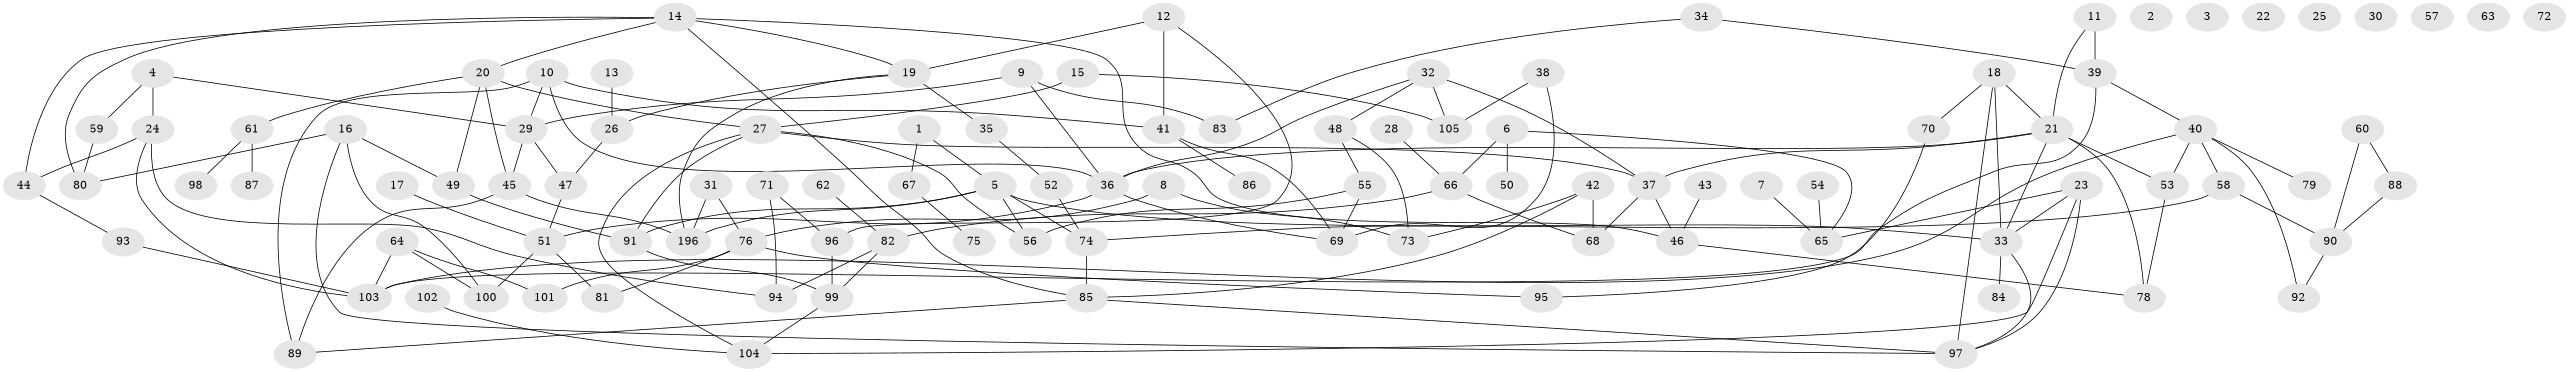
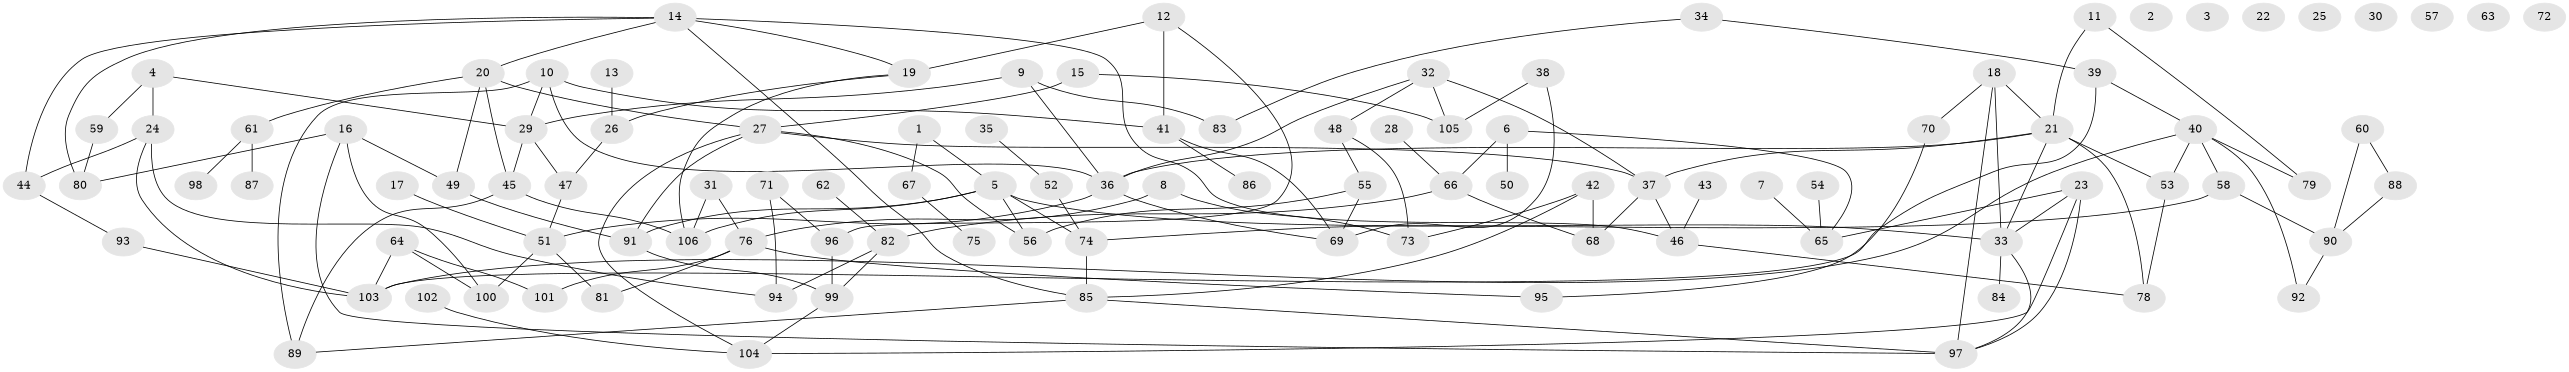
(2095, 45) -> (2204, 100)
(948, 102) -> none
(688, 242) -> (688, 242)
